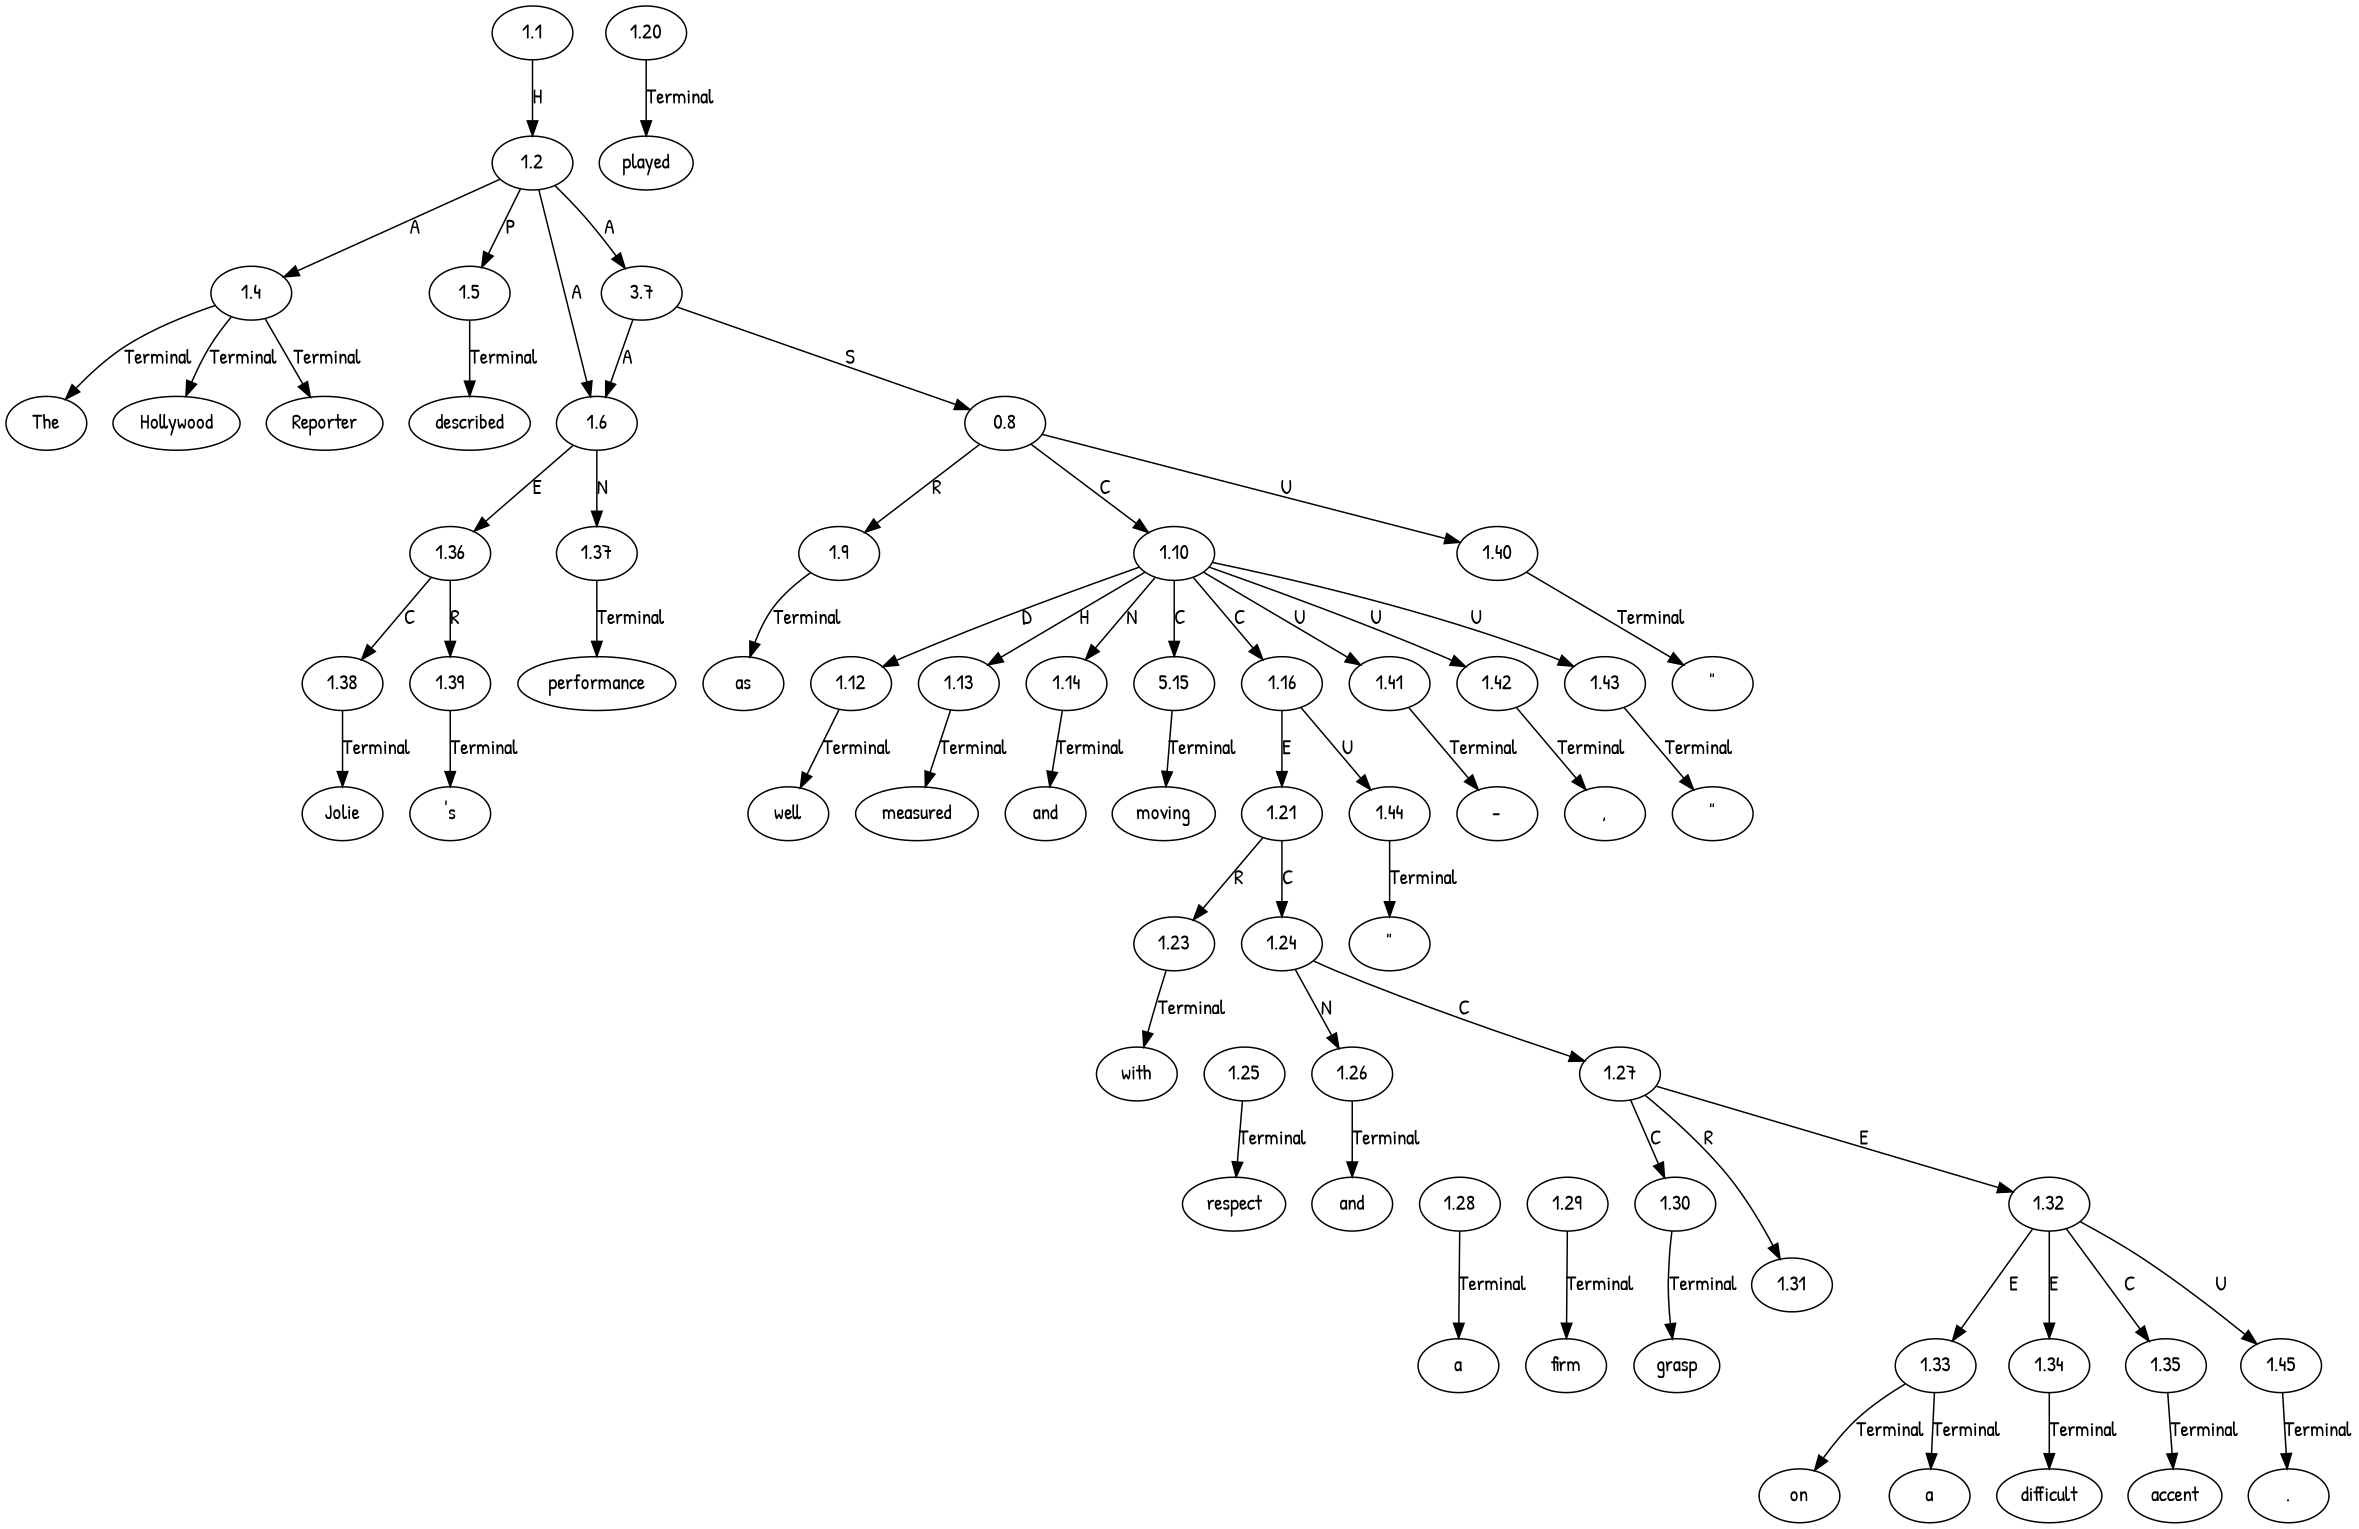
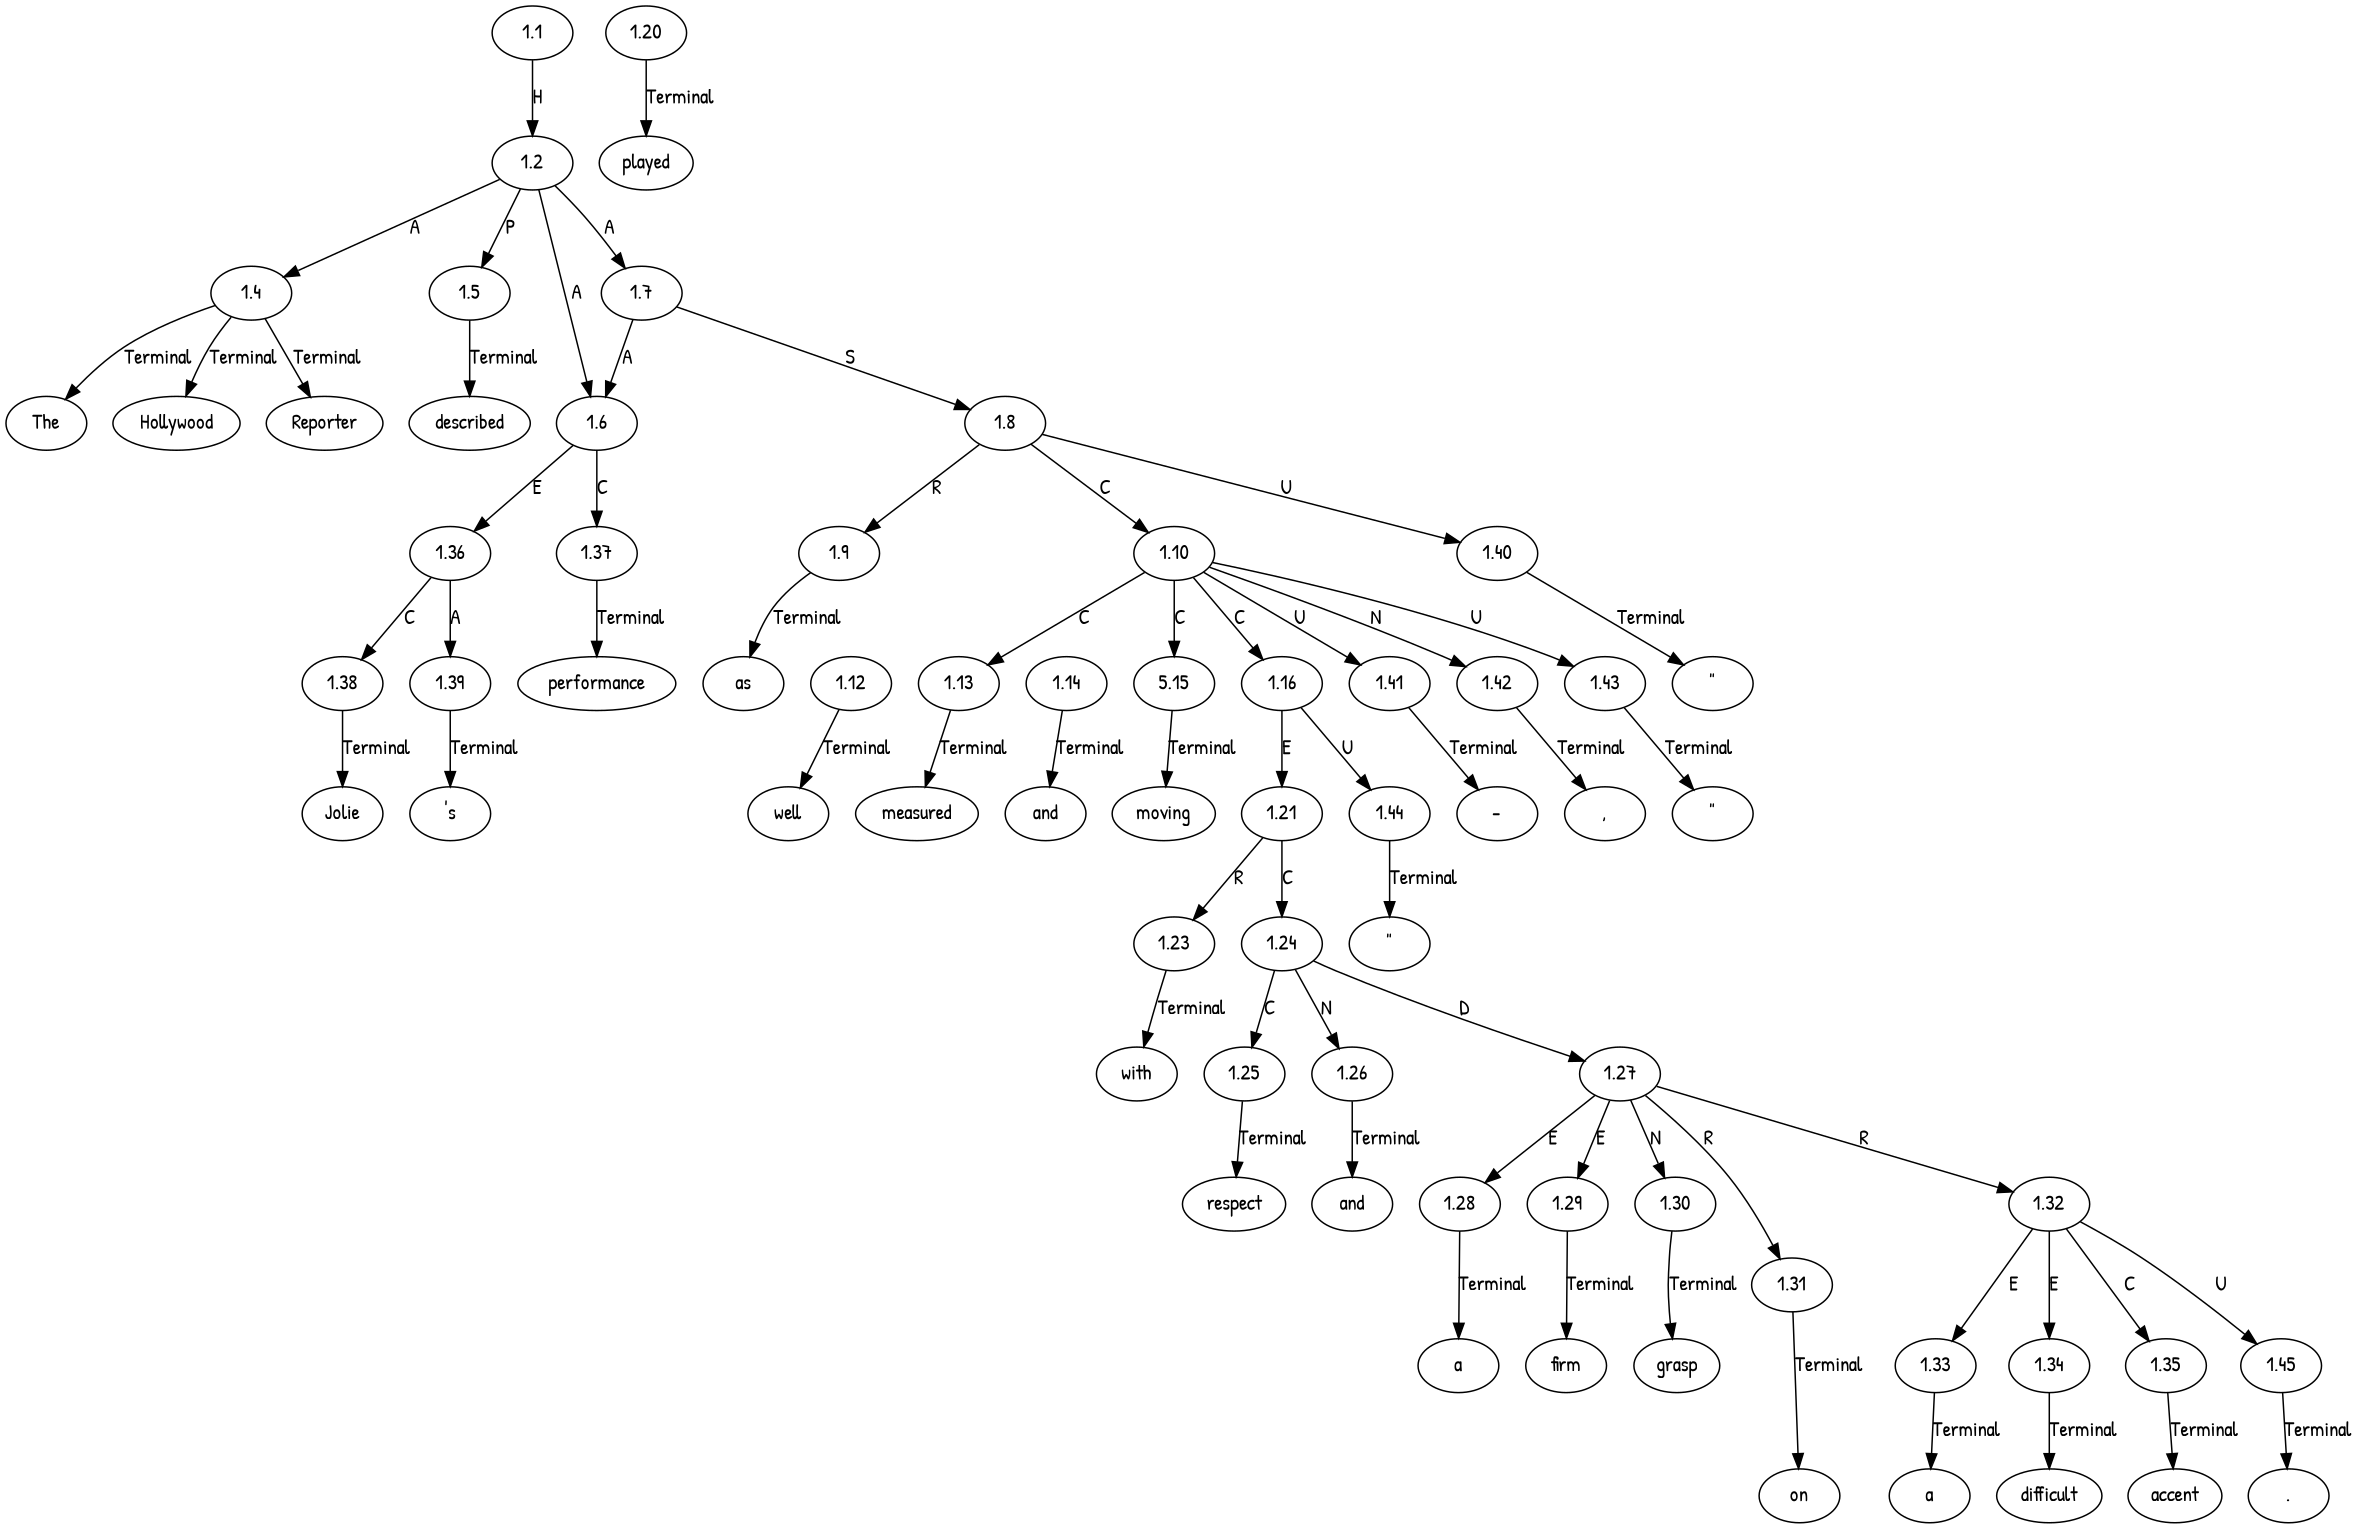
(642, 293) -> (642, 293)
(1005, 423) -> (1005, 423)
(603, 488) -> (603, 488)
(1017, 612) -> none
(1125, 613) -> none
(455, 619) -> (455, 619)
(1084, 619) -> (1084, 619)
(1376, 619) -> (1376, 619)
none -> (1265, 1002)
(1464, 1009) -> (1464, 1009)
none -> (1597, 1132)
none -> (1546, 1134)
(1656, 1139) -> (1656, 1139)
(1865, 1139) -> (1865, 1139)
(1860, 1416) -> (1795, 1383)
